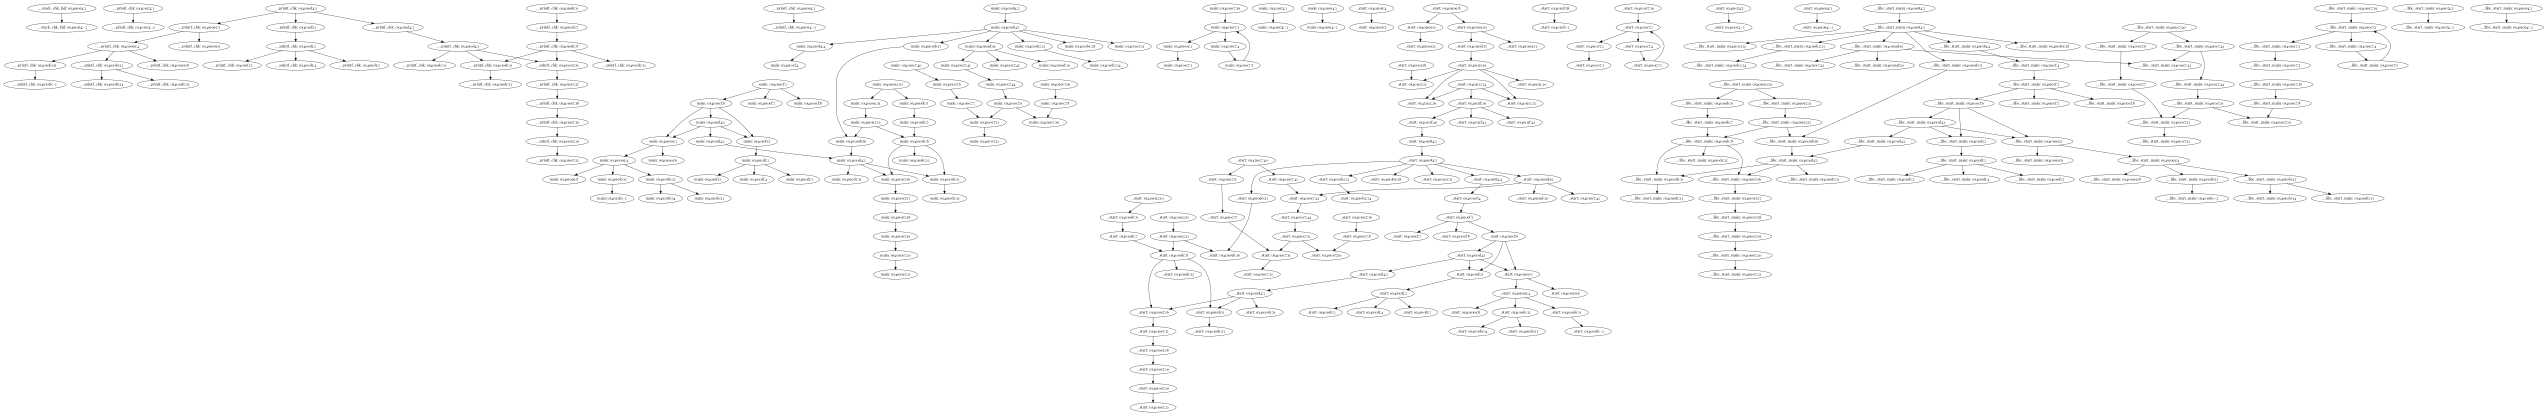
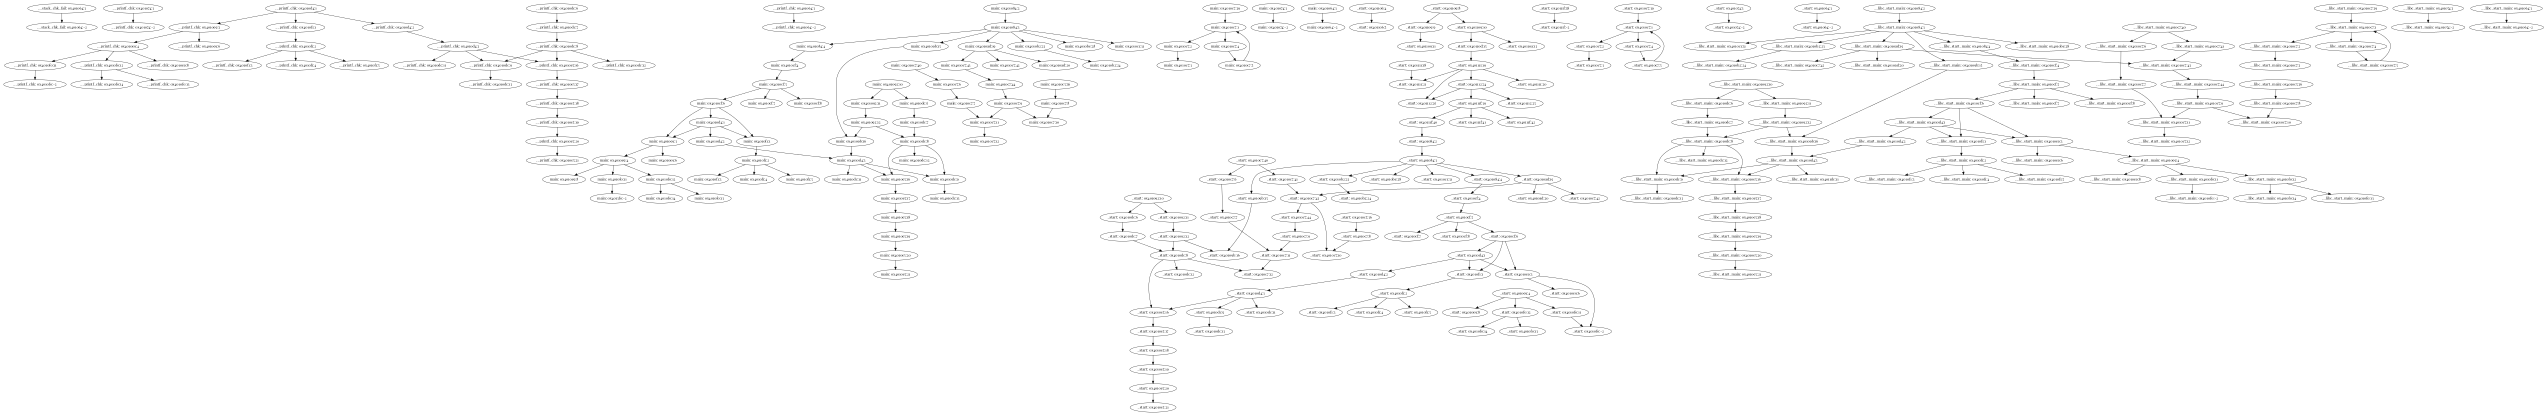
(1178, 46) -> (1178, 46)
(2204, 64) -> (2180, 74)
none -> (780, 74)
(1498, 82) -> (1471, 74)
(1421, 103) -> (1421, 103)
(1252, 160) -> (1252, 160)
(1813, 179) -> (1813, 179)
none -> (1159, 207)
(1309, 245) -> (1325, 223)
(1208, 277) -> (1214, 265)
(1516, 283) -> (1583, 284)
